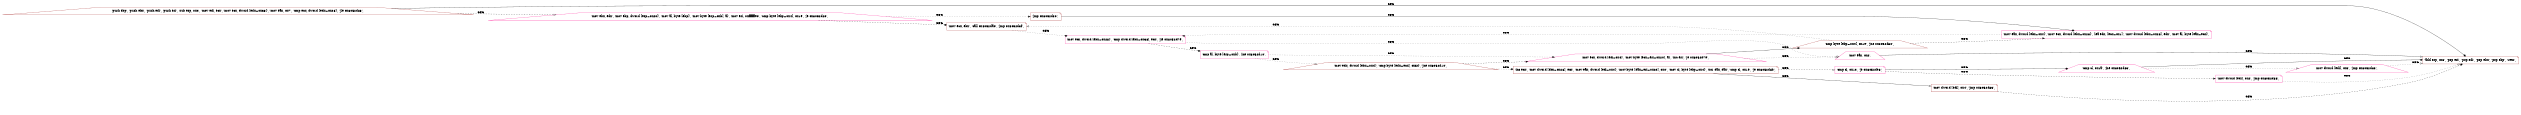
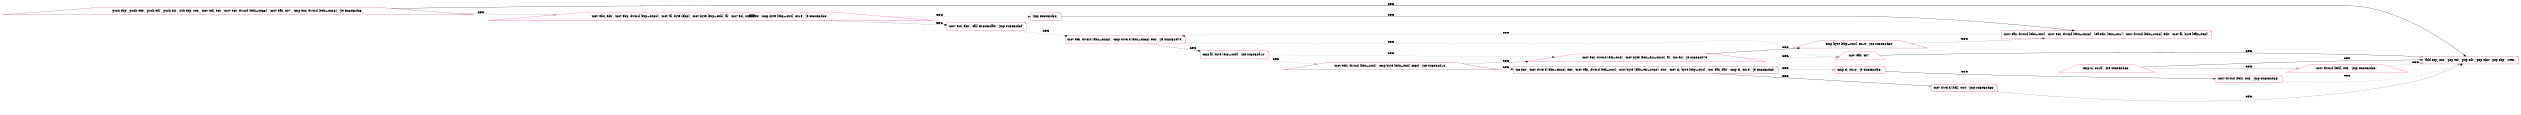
(1431, 26) -> none
(1860, 56) -> (1860, 56)
(2221, 68) -> (2221, 68)
(1975, 69) -> none
(2049, 76) -> (2049, 76)
